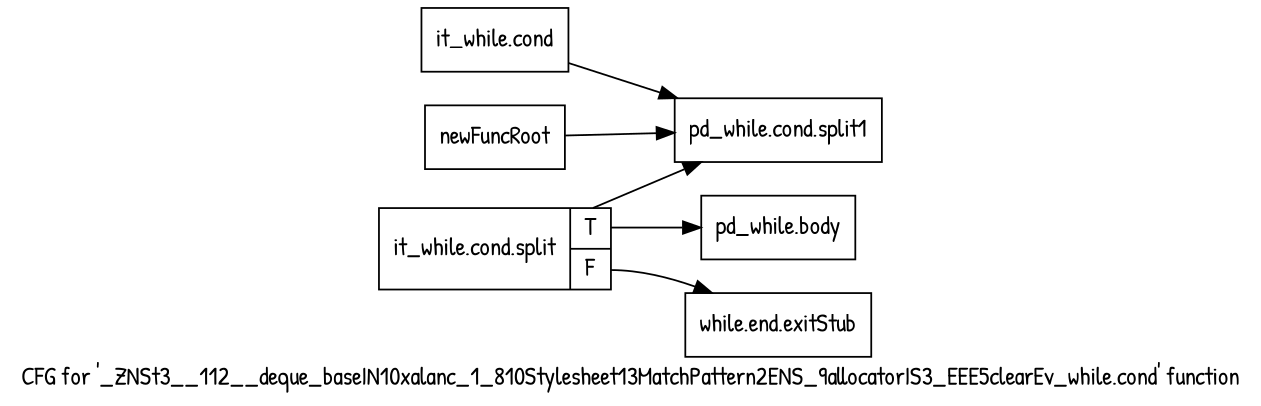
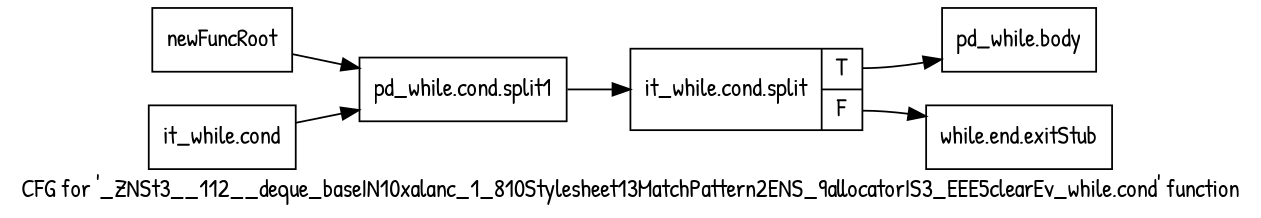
(639, 189) -> (590, 89)
